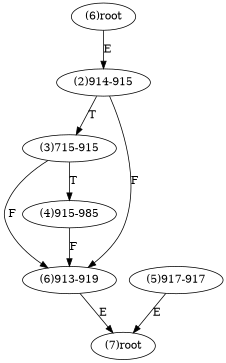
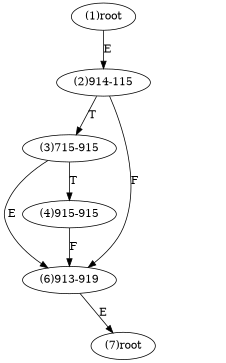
(104, 17) -> (104, 17)
(104, 83) -> (104, 83)
(12, 214) -> (12, 214)
(69, 214) -> (69, 214)
(176, 280) -> none
